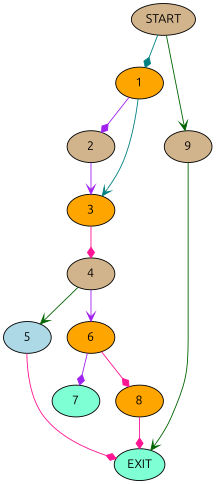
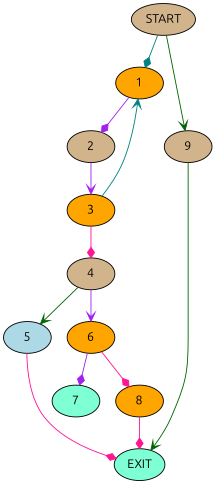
(129, 146) -> (126, 154)
